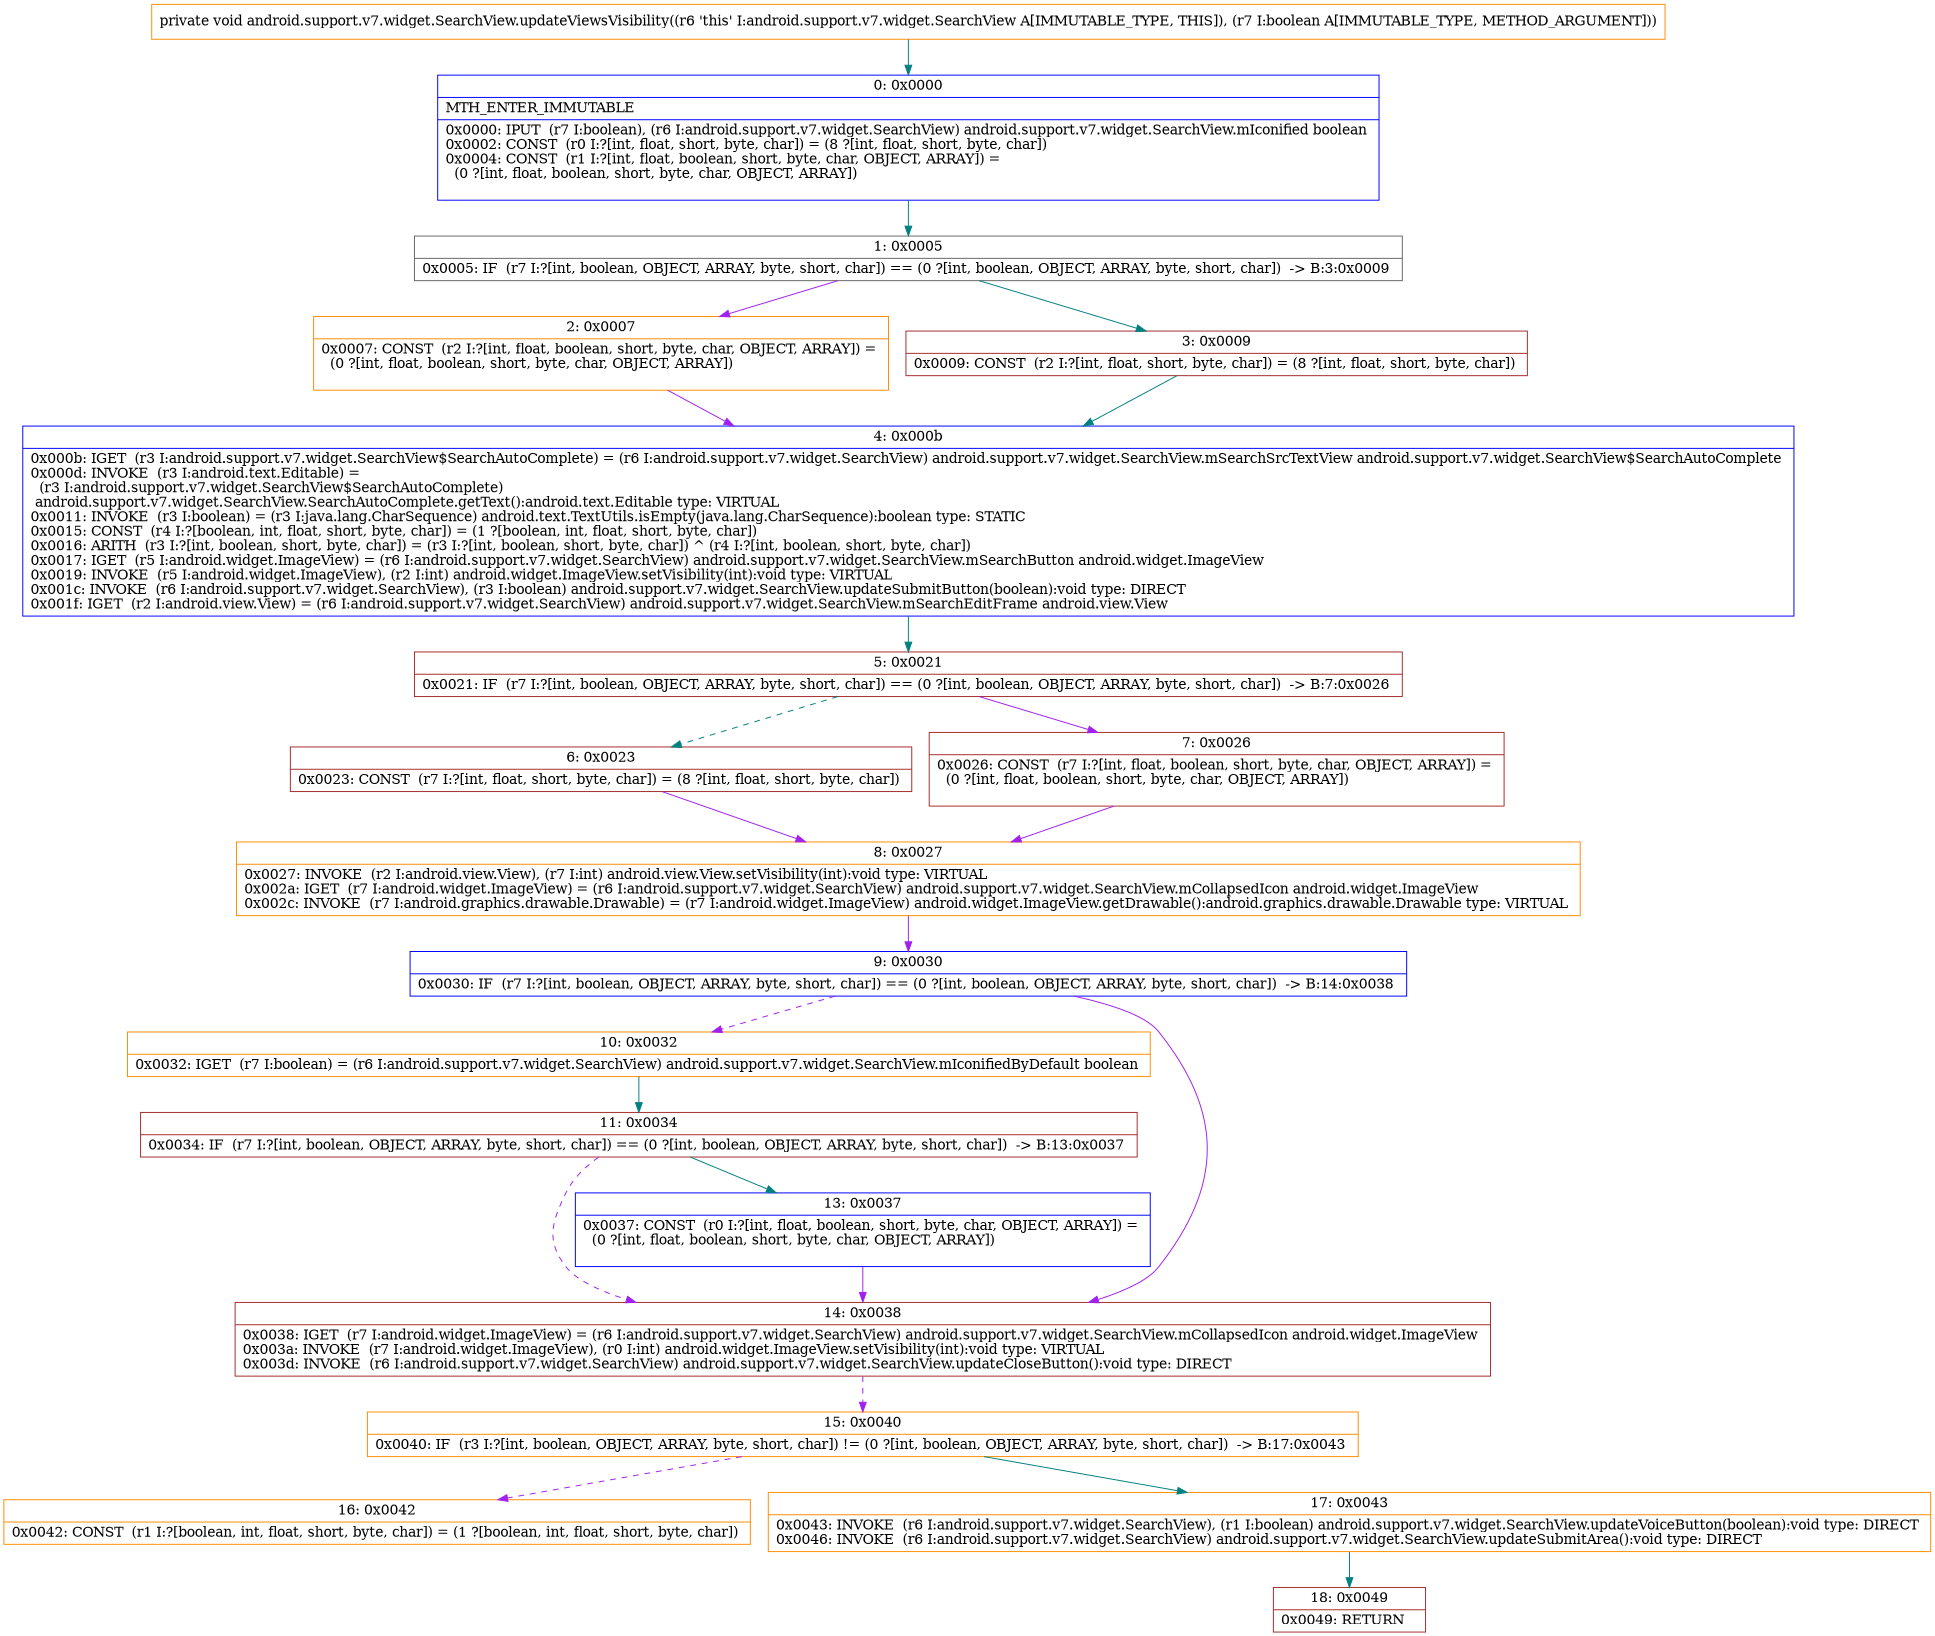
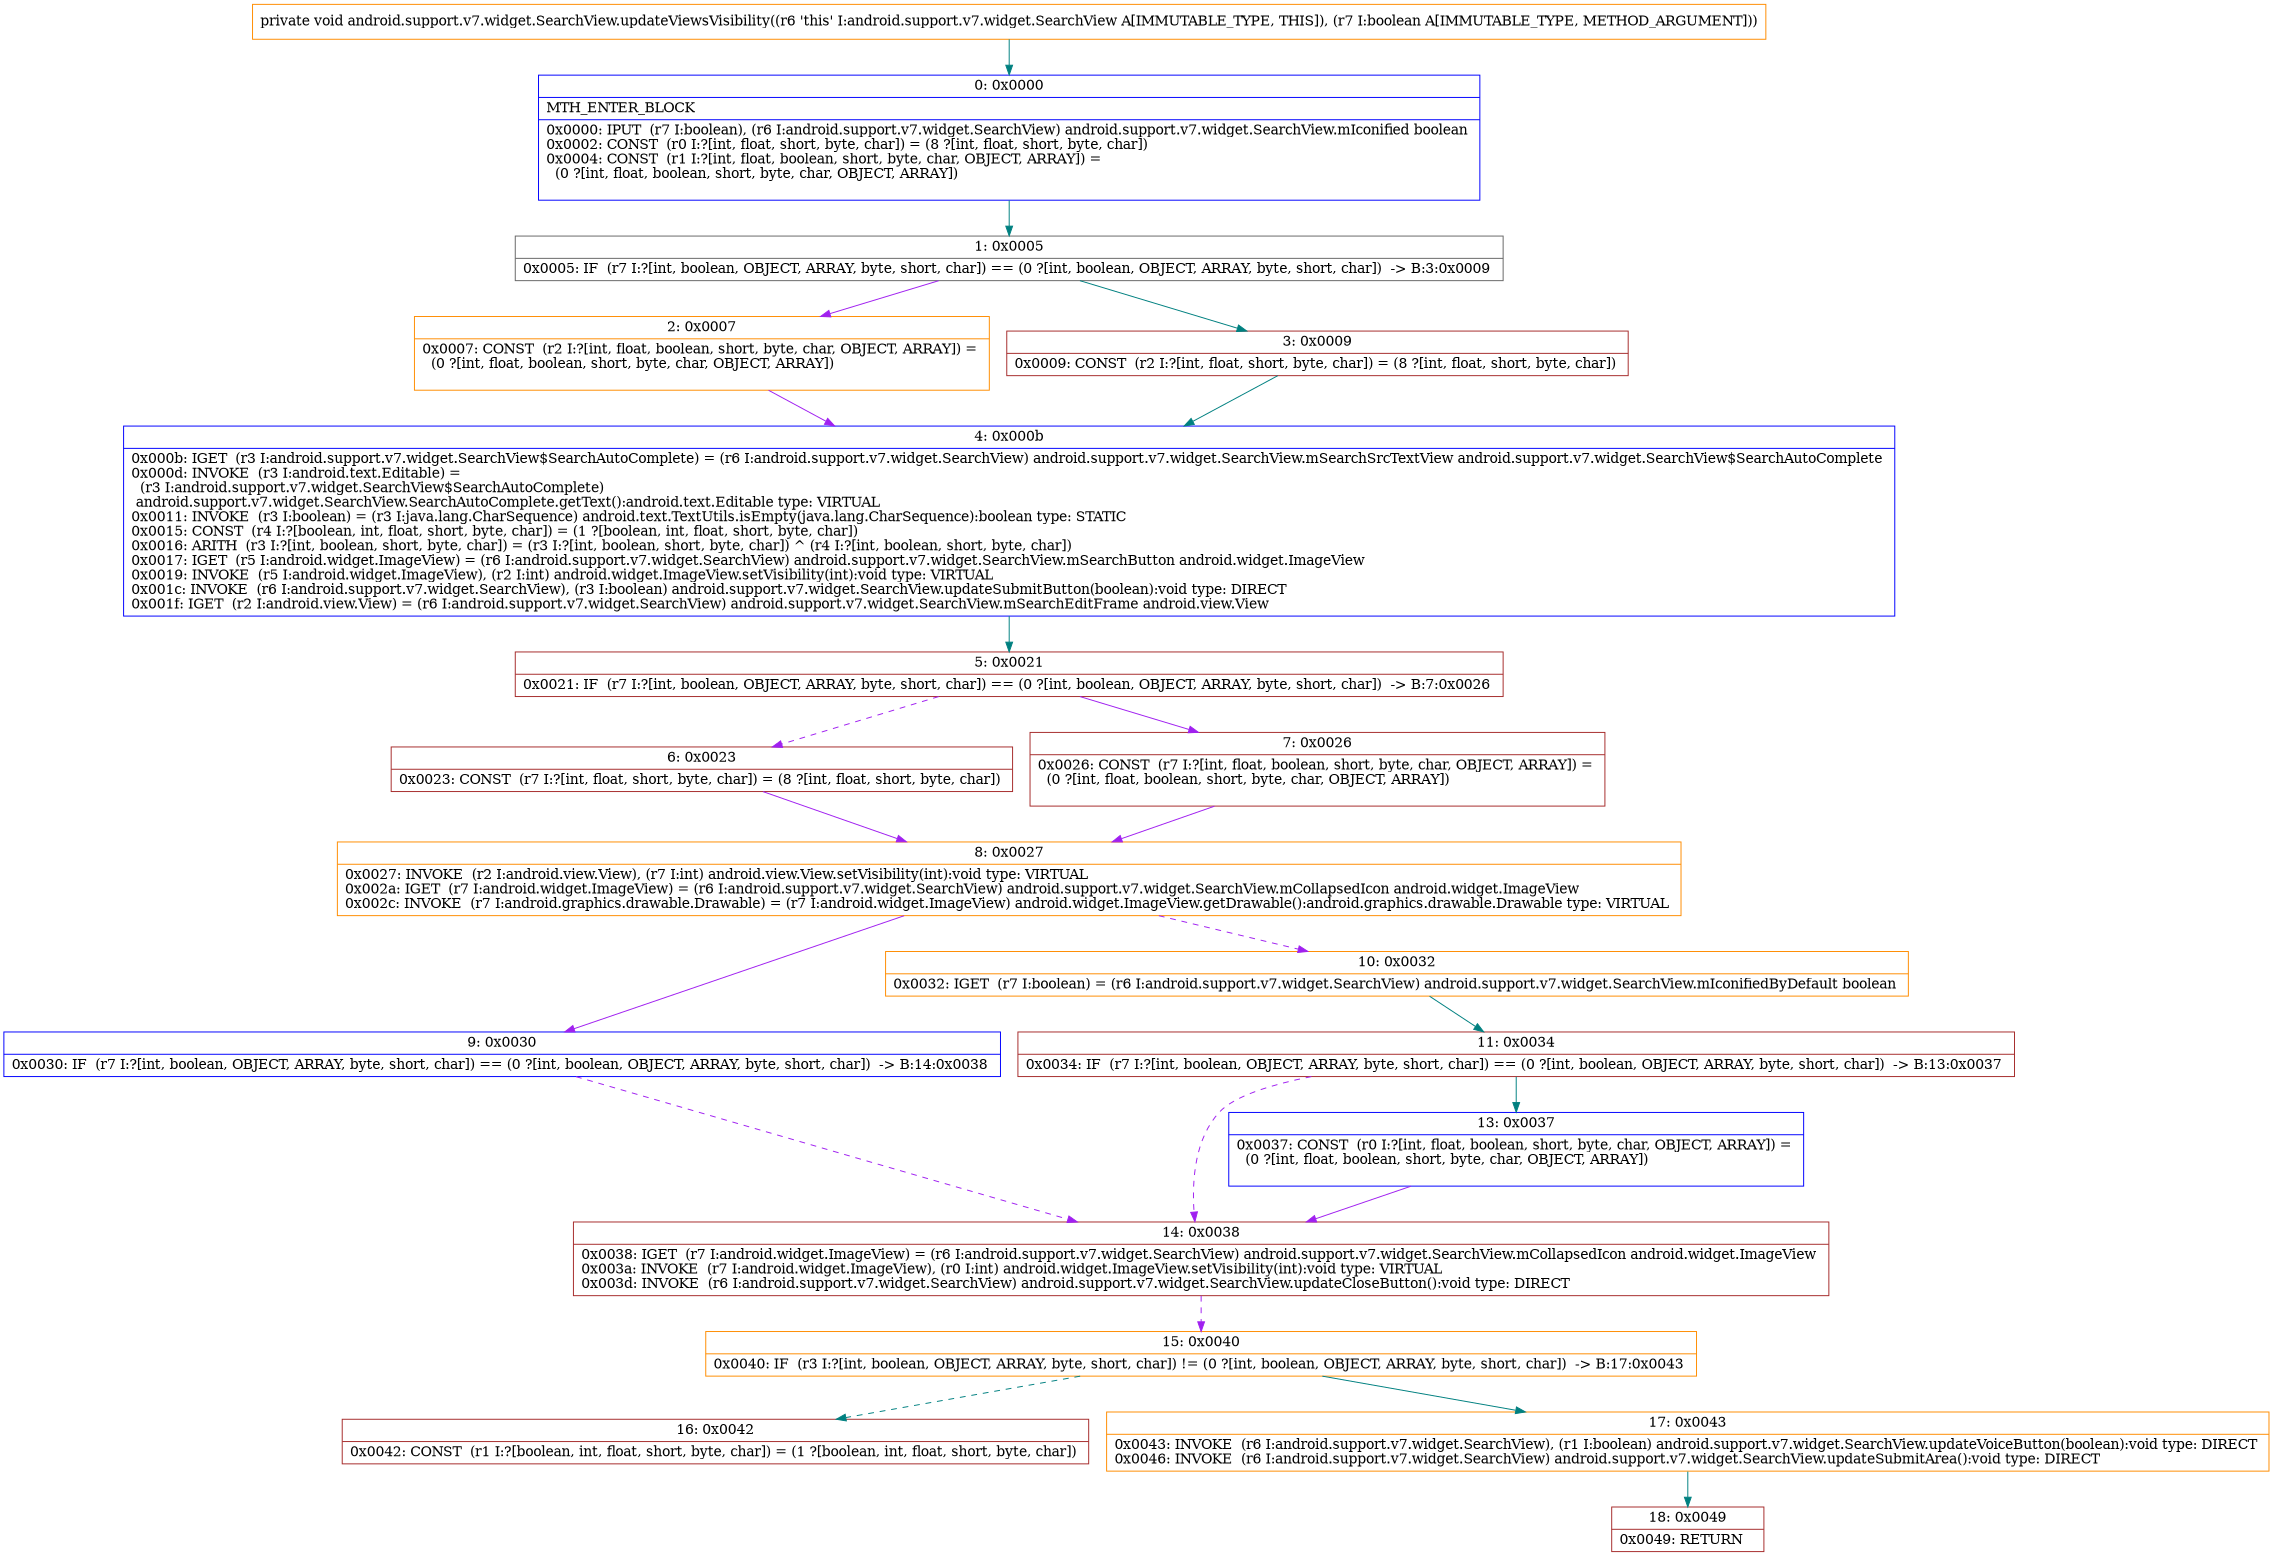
(540, 108) -> (621, 108)
(759, 720) -> (860, 720)
(778, 1013) -> (1229, 932)
(1206, 1138) -> (822, 1148)
(625, 1477) -> (963, 1397)
(377, 1522) -> (715, 1442)
